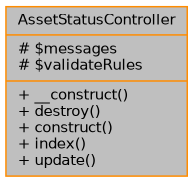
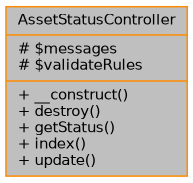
(65, 128) -> (67, 128)
